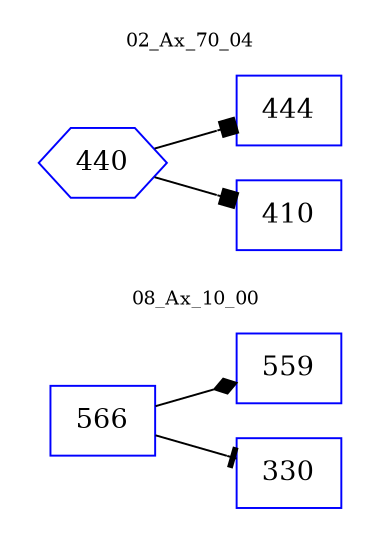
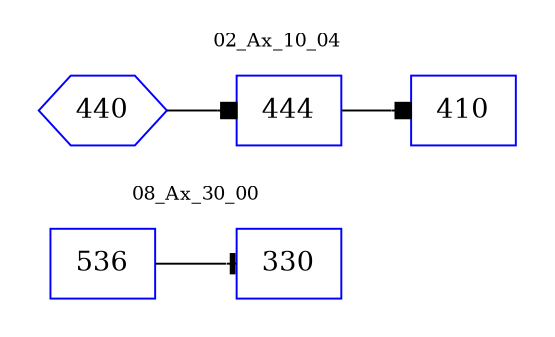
(190, 42) -> (277, 42)
(186, 186) -> (367, 111)
(196, 300) -> (196, 195)
(289, 368) -> none
(103, 421) -> (103, 264)
